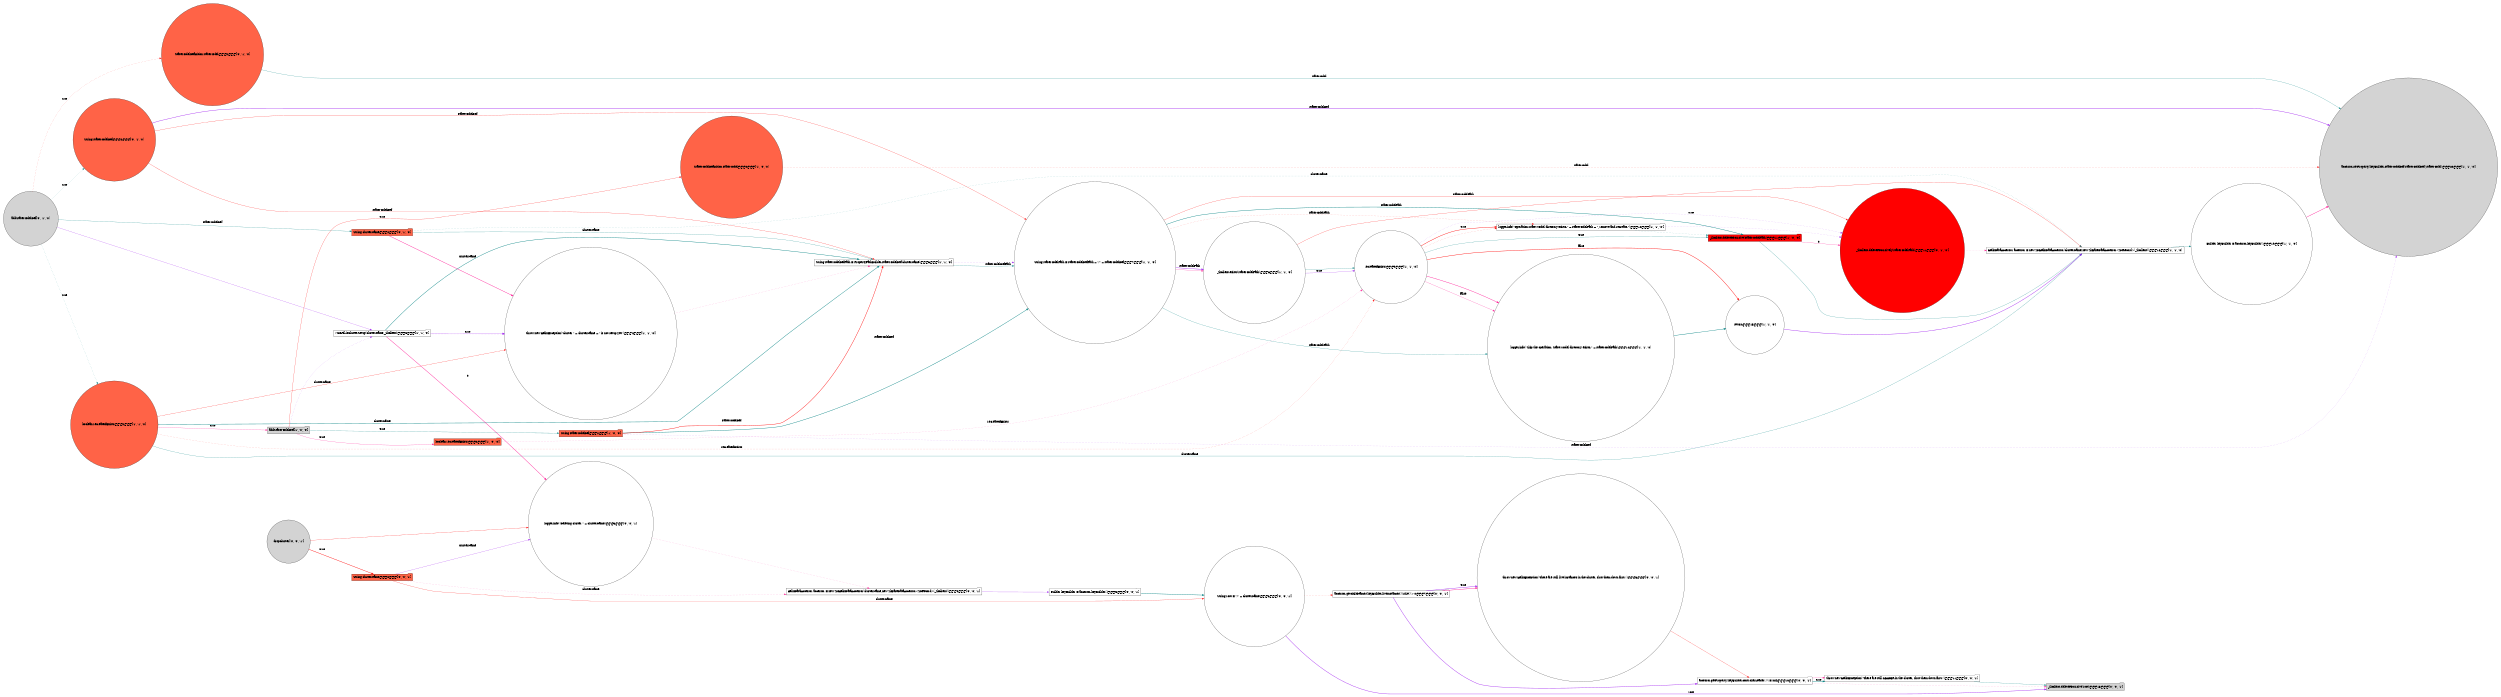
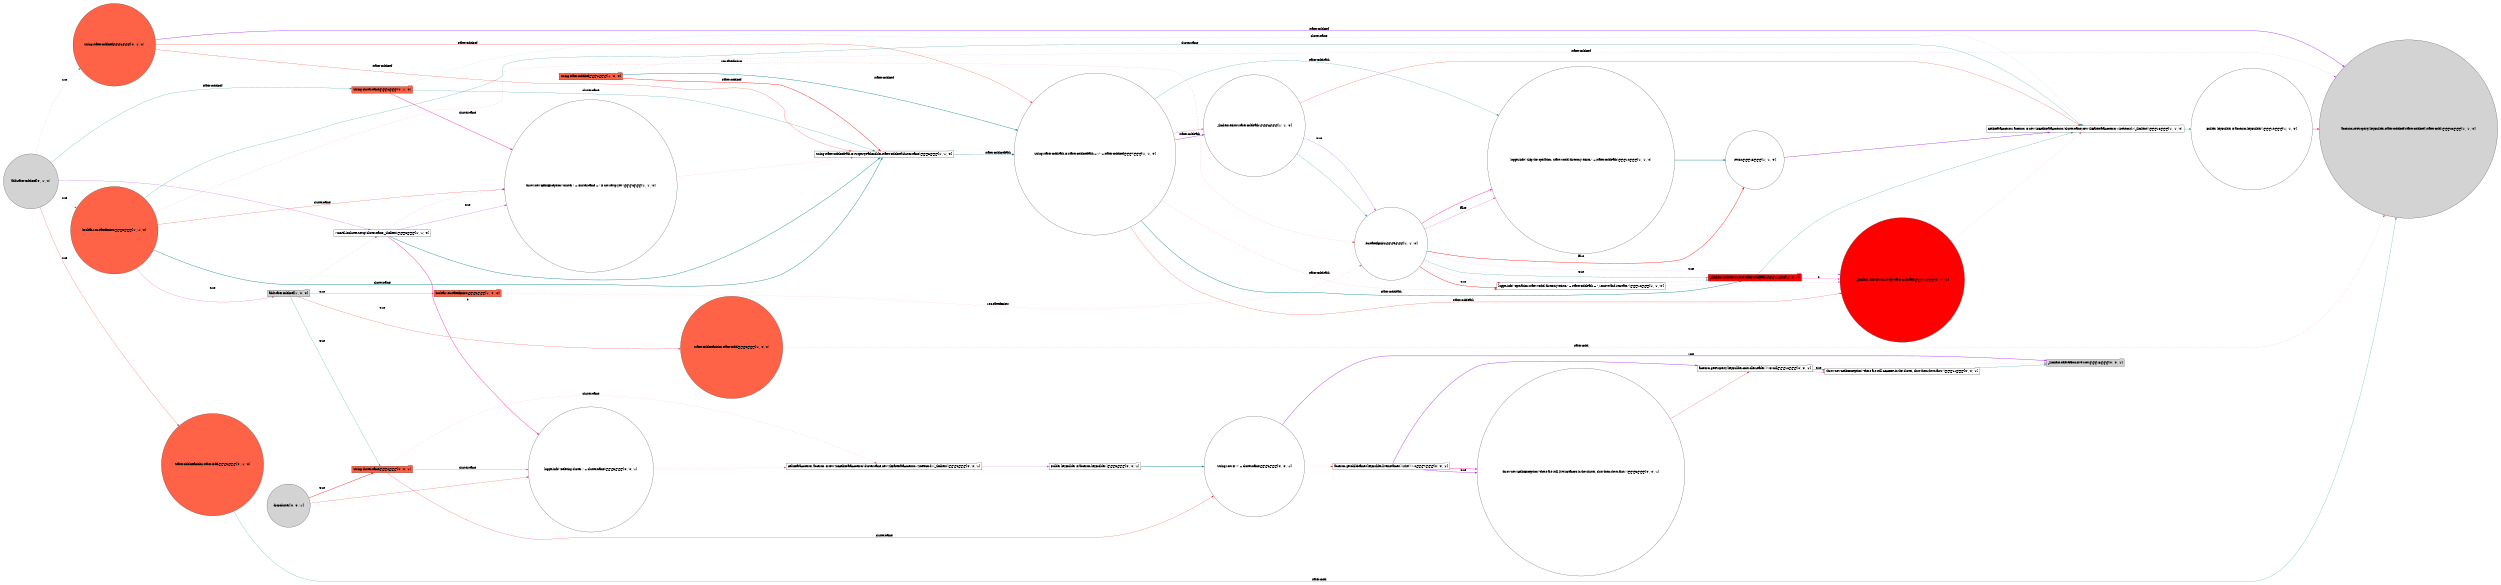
(69, 99) -> (99, 322)
(433, 432) -> (334, 381)
